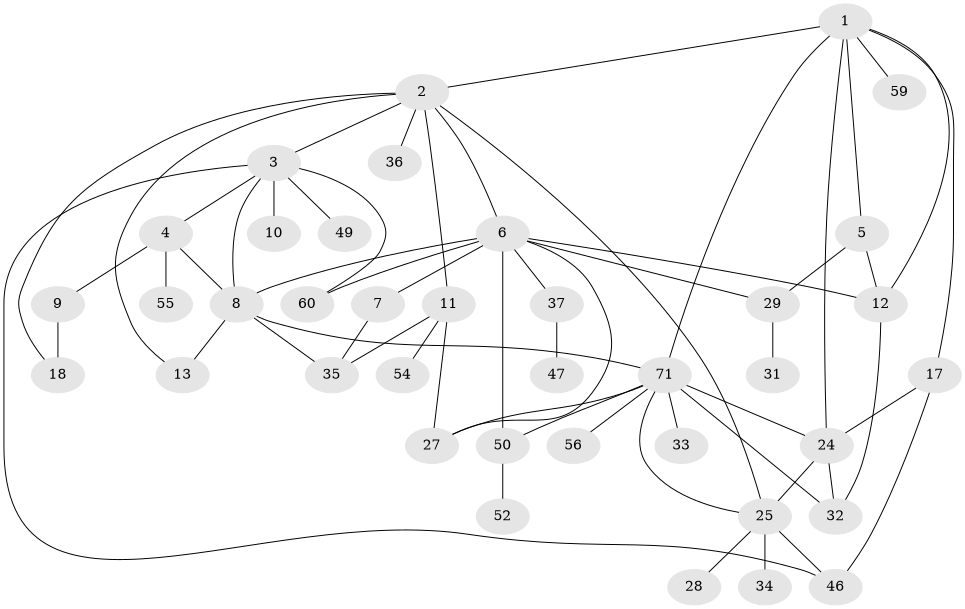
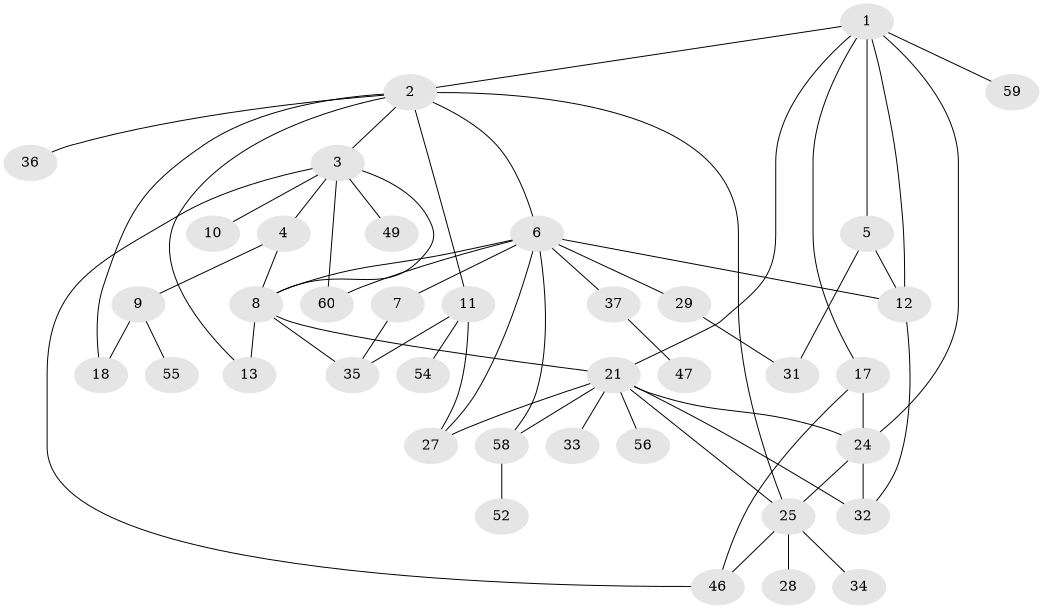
(166, 269) -> (155, 340)
(817, 269) -> (833, 299)
(665, 375) -> (614, 375)
(503, 446) -> (502, 446)
